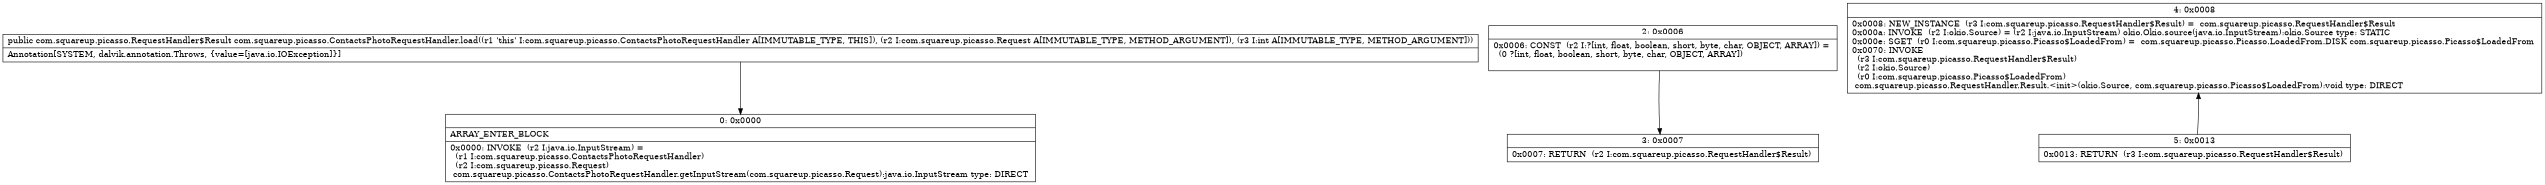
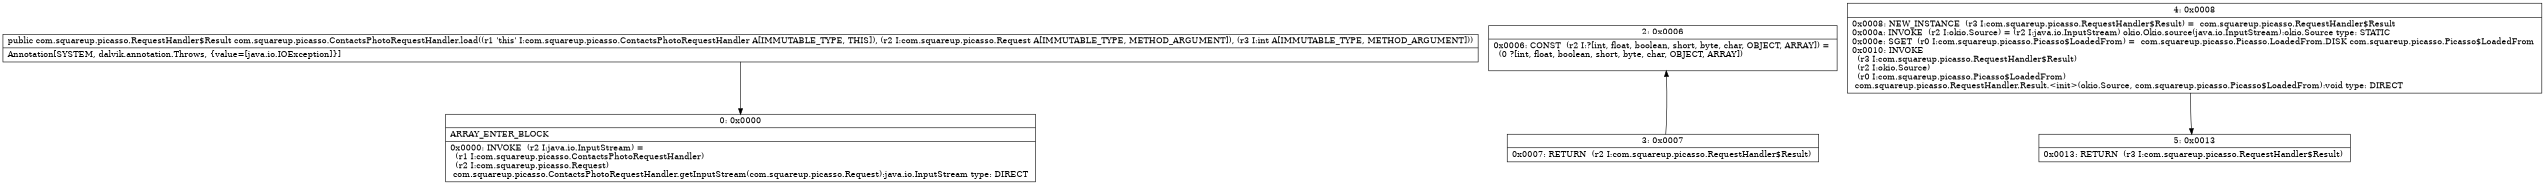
(1891, 51) -> (1891, 51)
(1659, 100) -> (1667, 106)
(2198, 117) -> (2191, 111)
